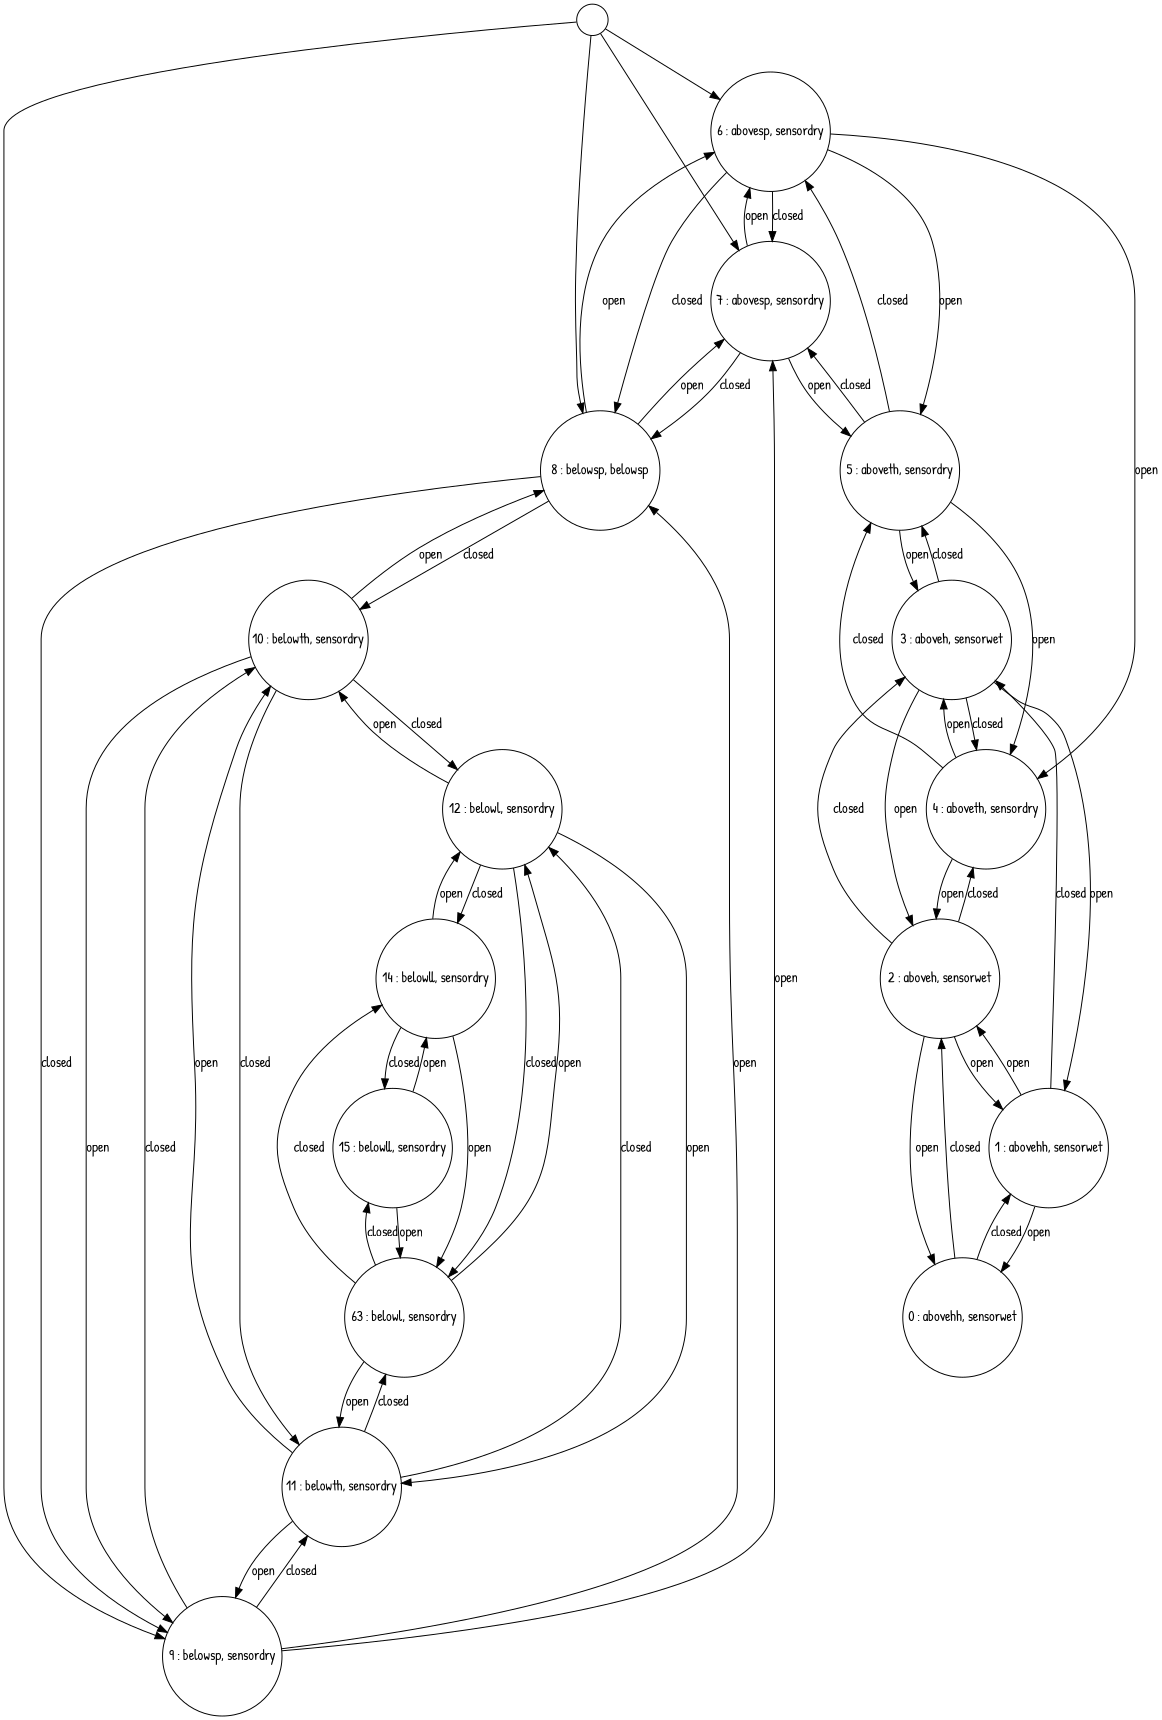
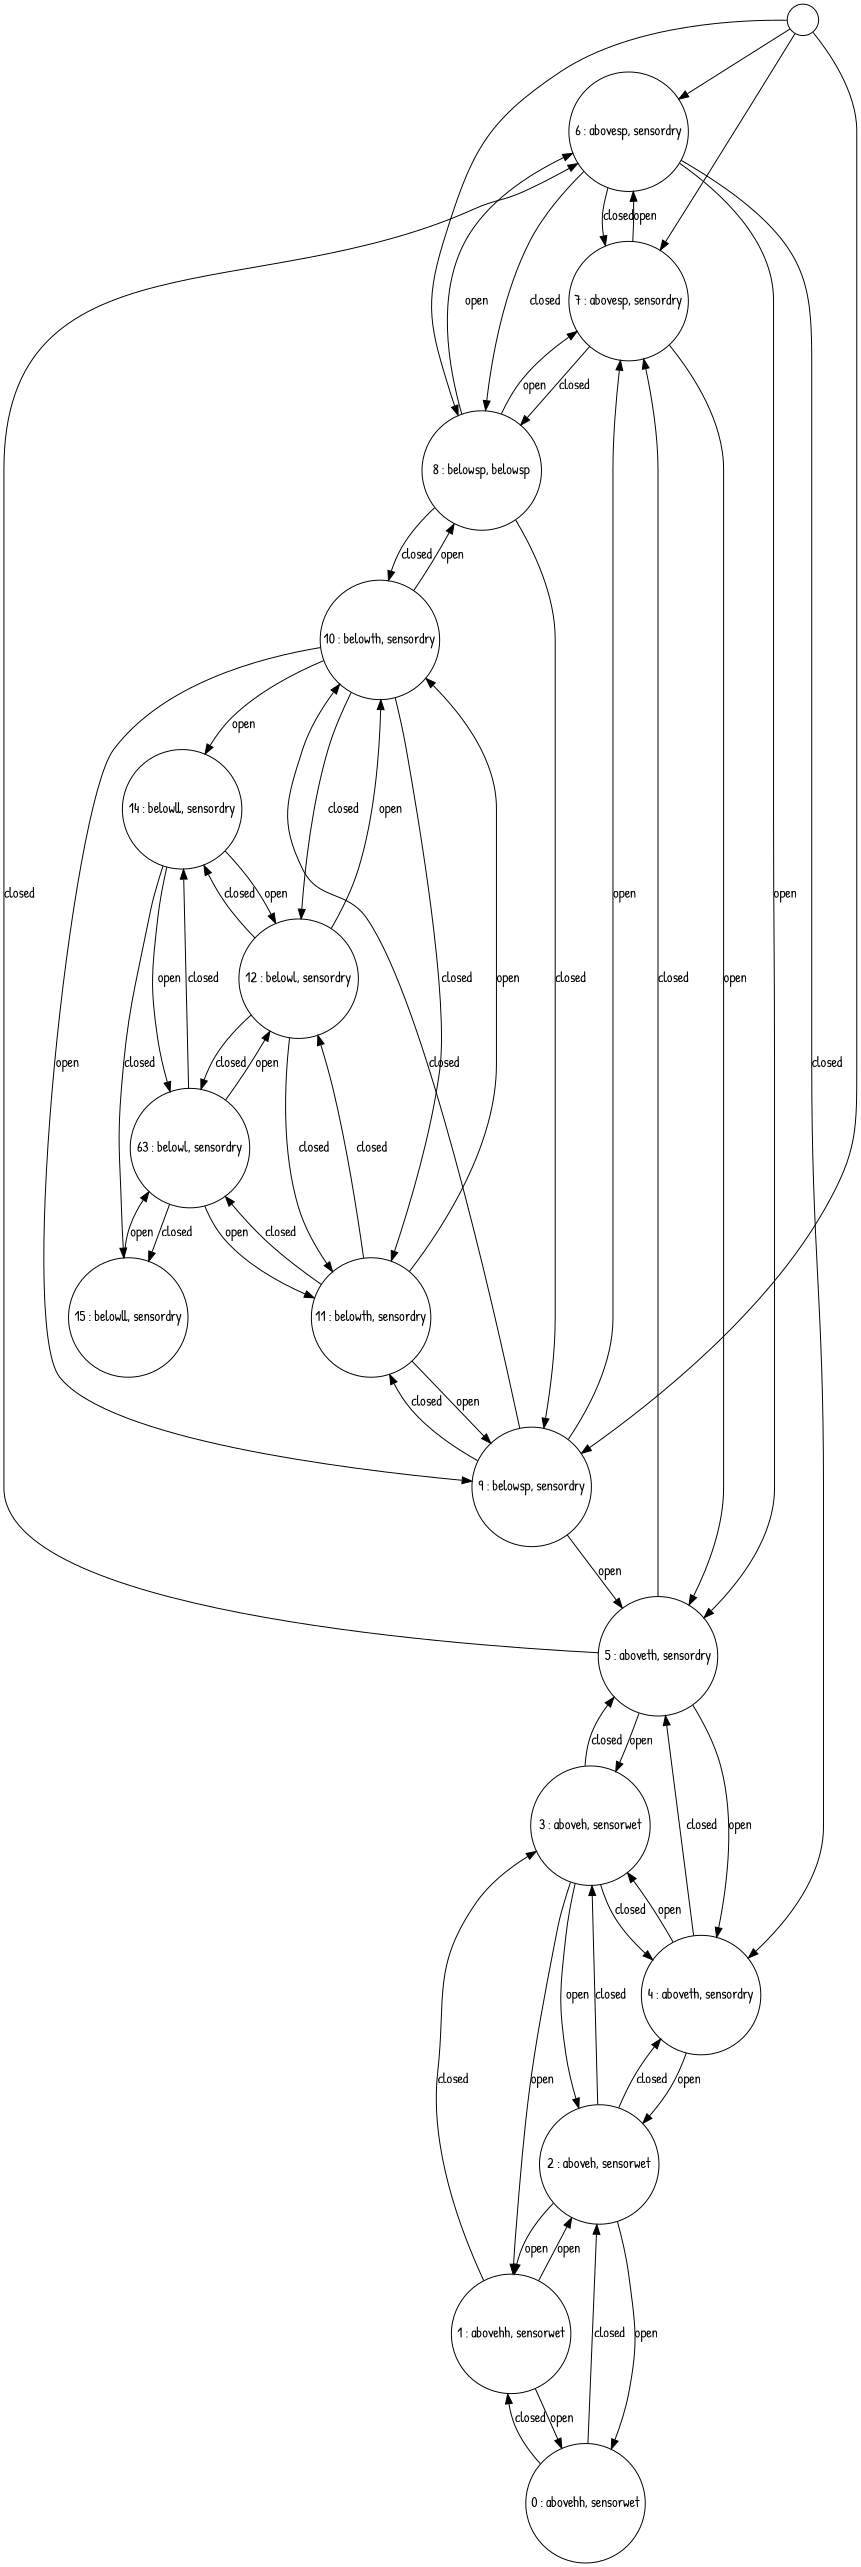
(1147, 470) -> (827, 1063)
(419, 1070) -> (260, 695)
(698, 1148) -> (314, 1148)
(737, 1239) -> (592, 1567)
